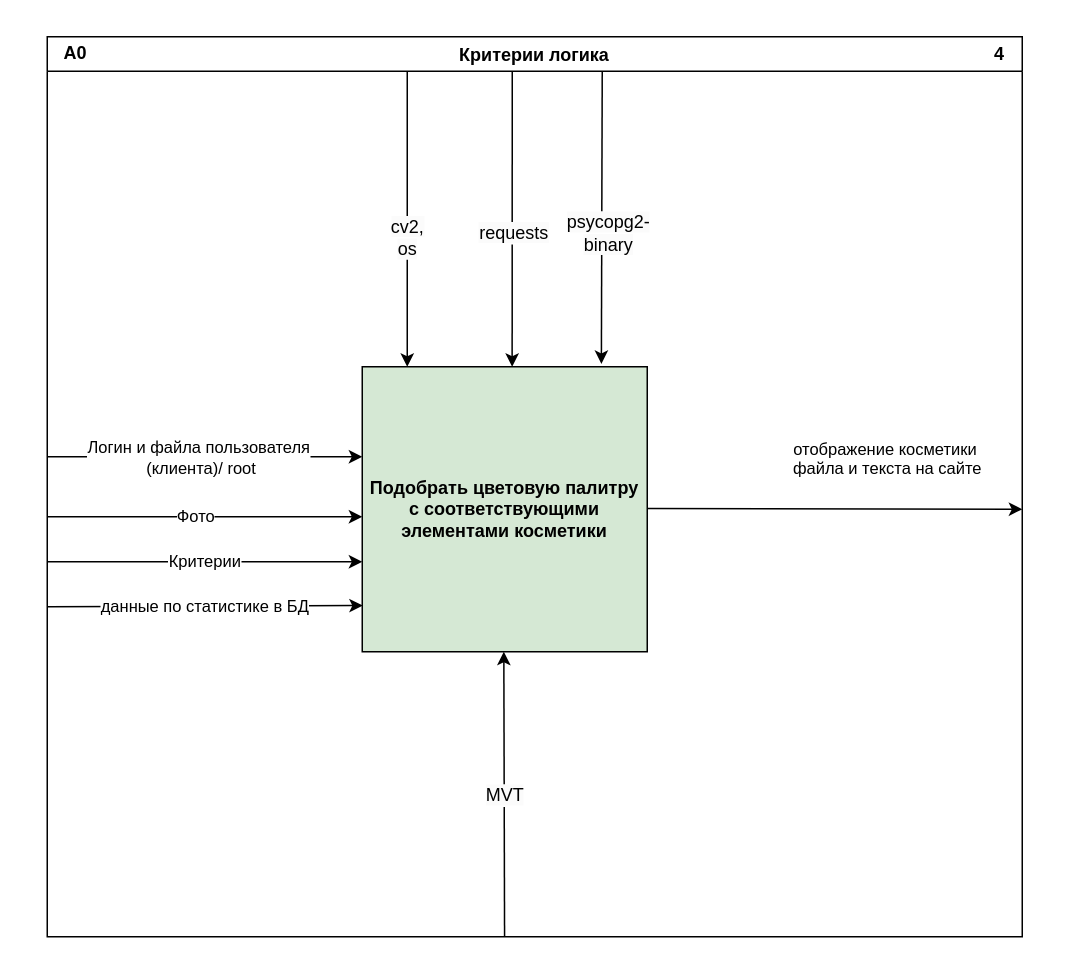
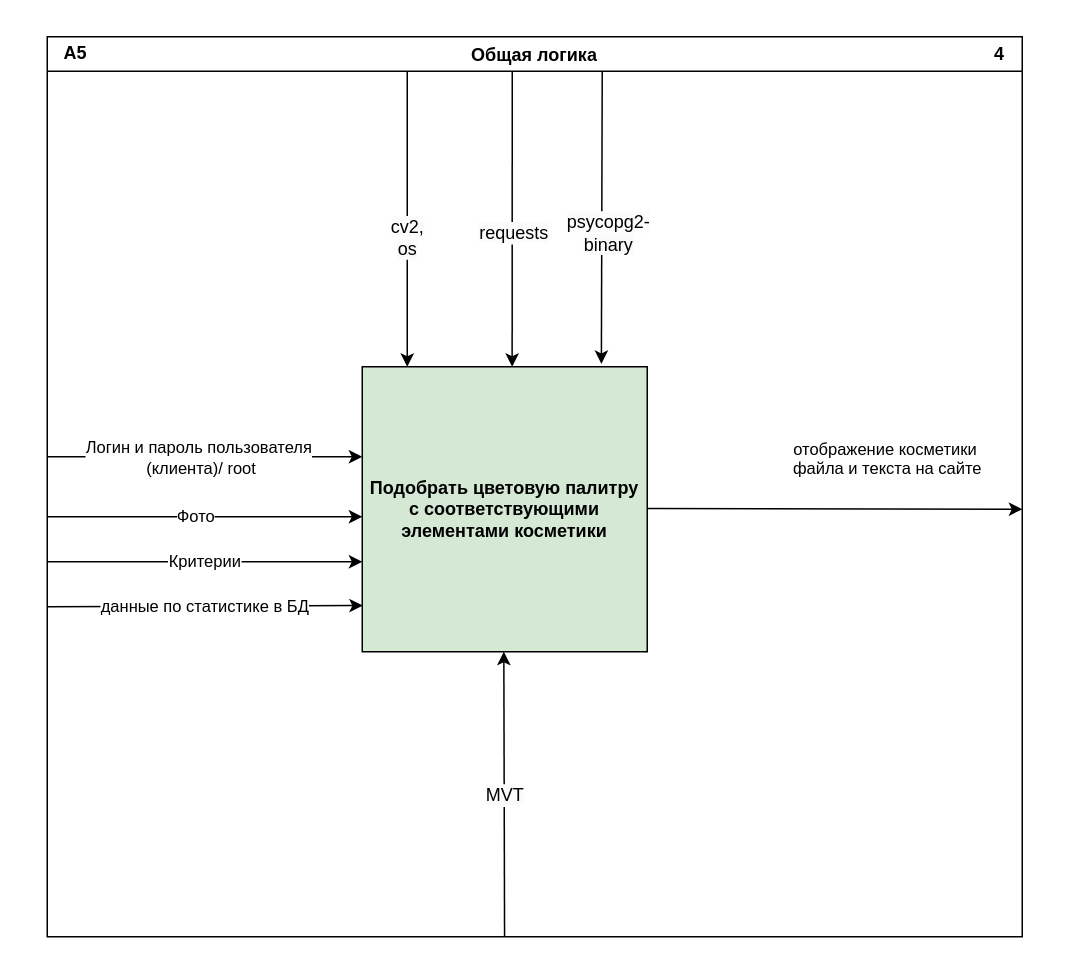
(76, 53) -> (76, 53)
(534, 55) -> (534, 55)
(200, 458) -> (200, 458)
